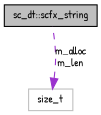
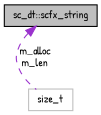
(55, 52) -> (17, 63)
